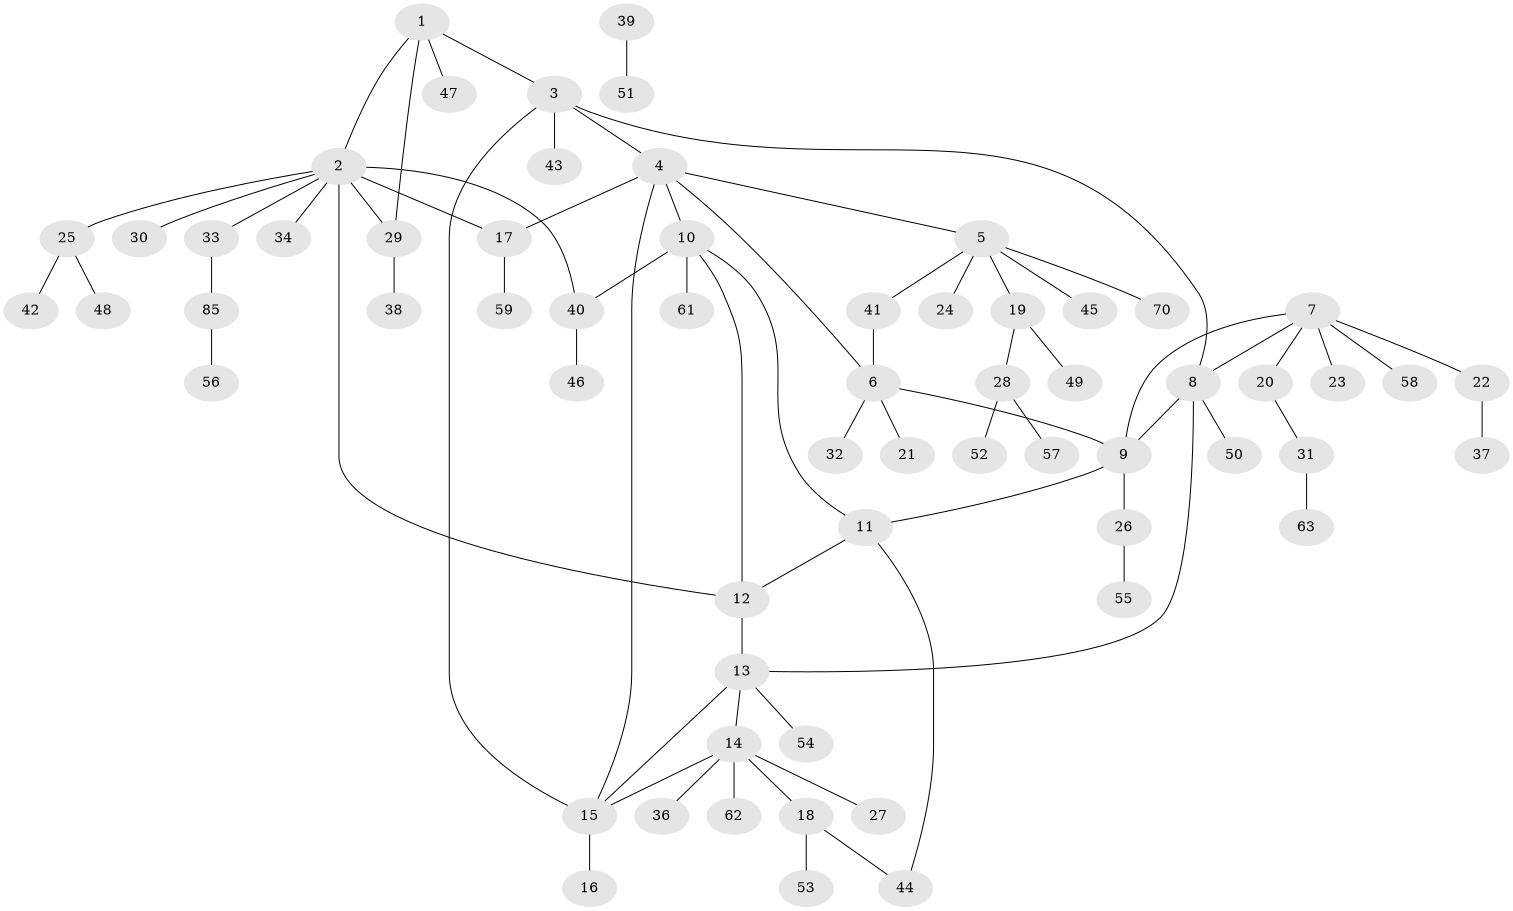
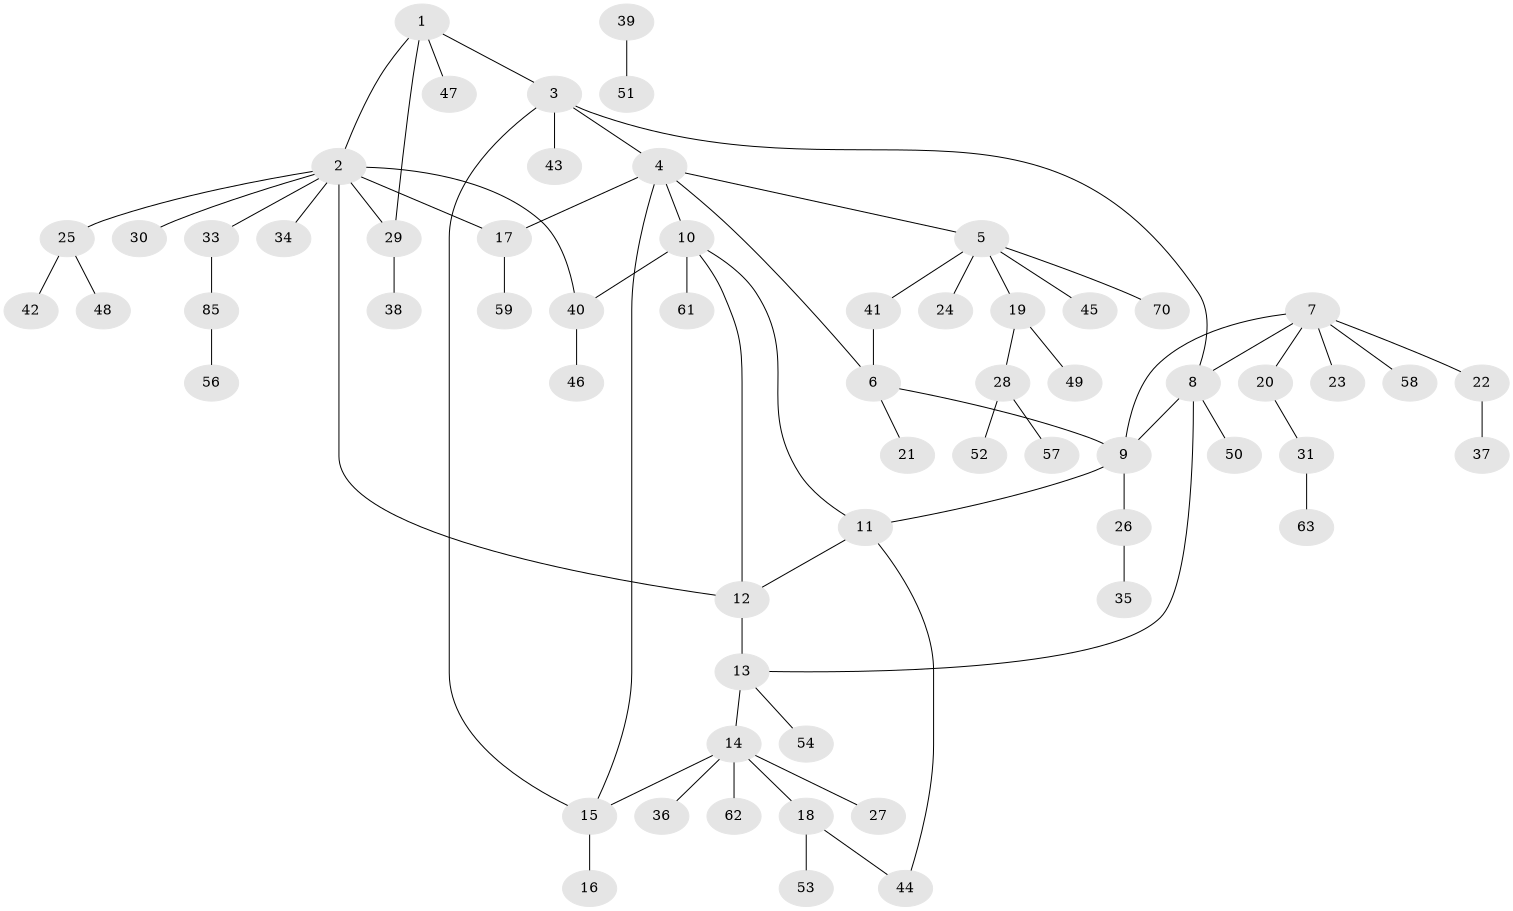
(835, 455) -> none
(1124, 600) -> (1124, 600)
(666, 744) -> none
